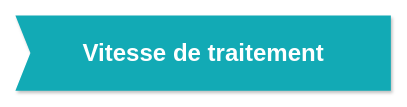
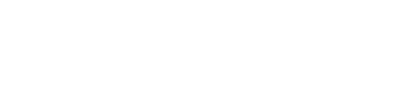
(203, 53) -> none
